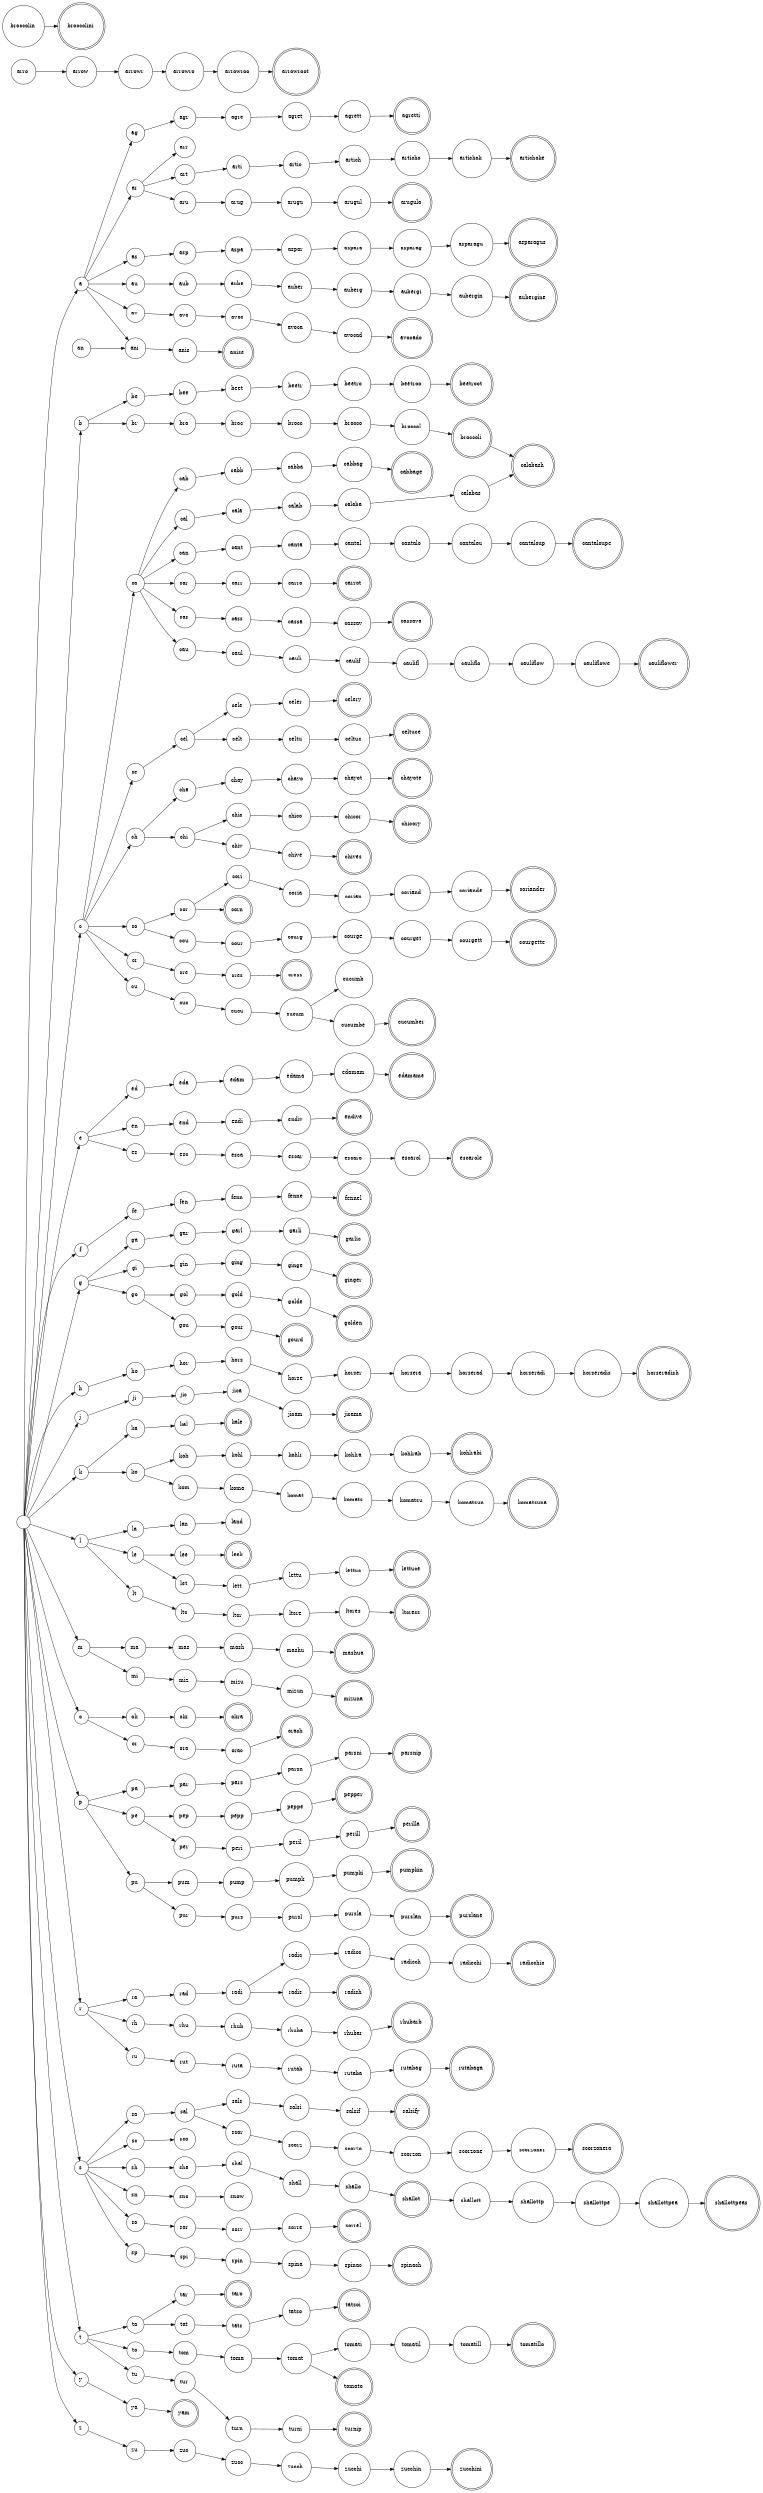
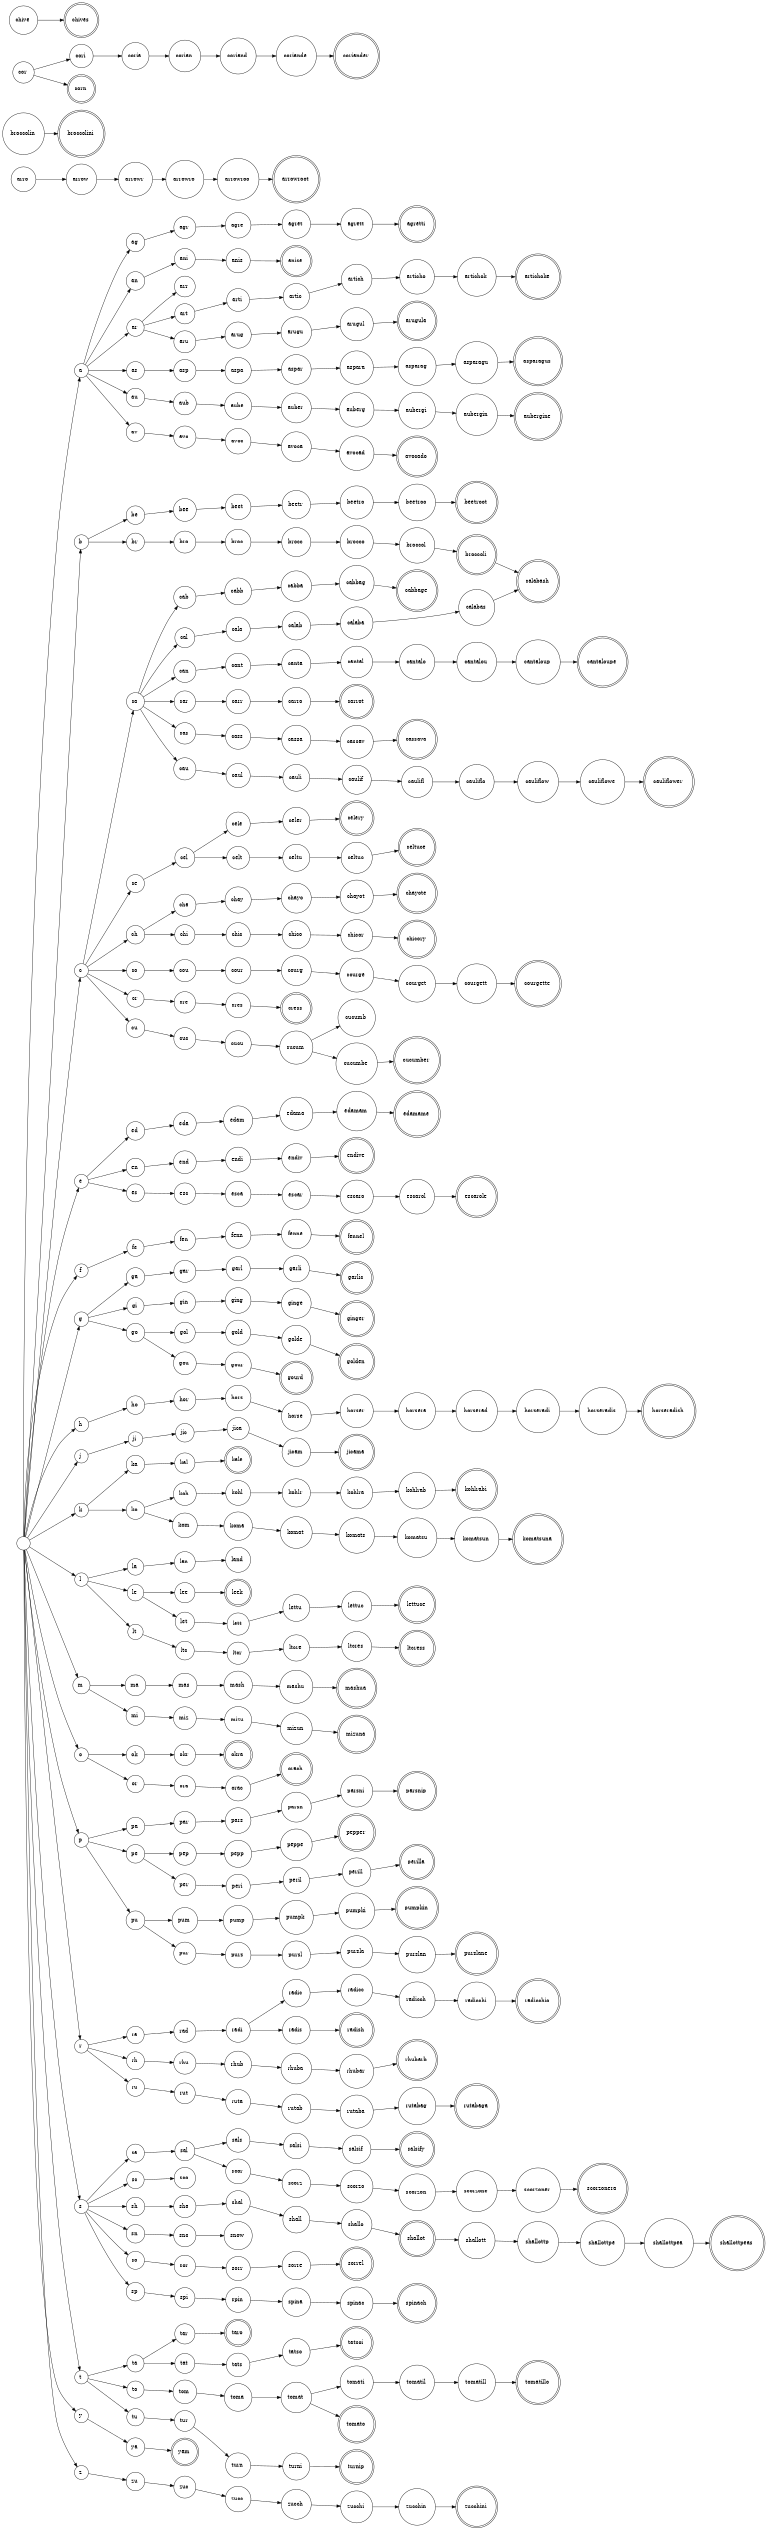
(106, 313) -> (107, 328)
(238, 846) -> none
(158, 919) -> none
